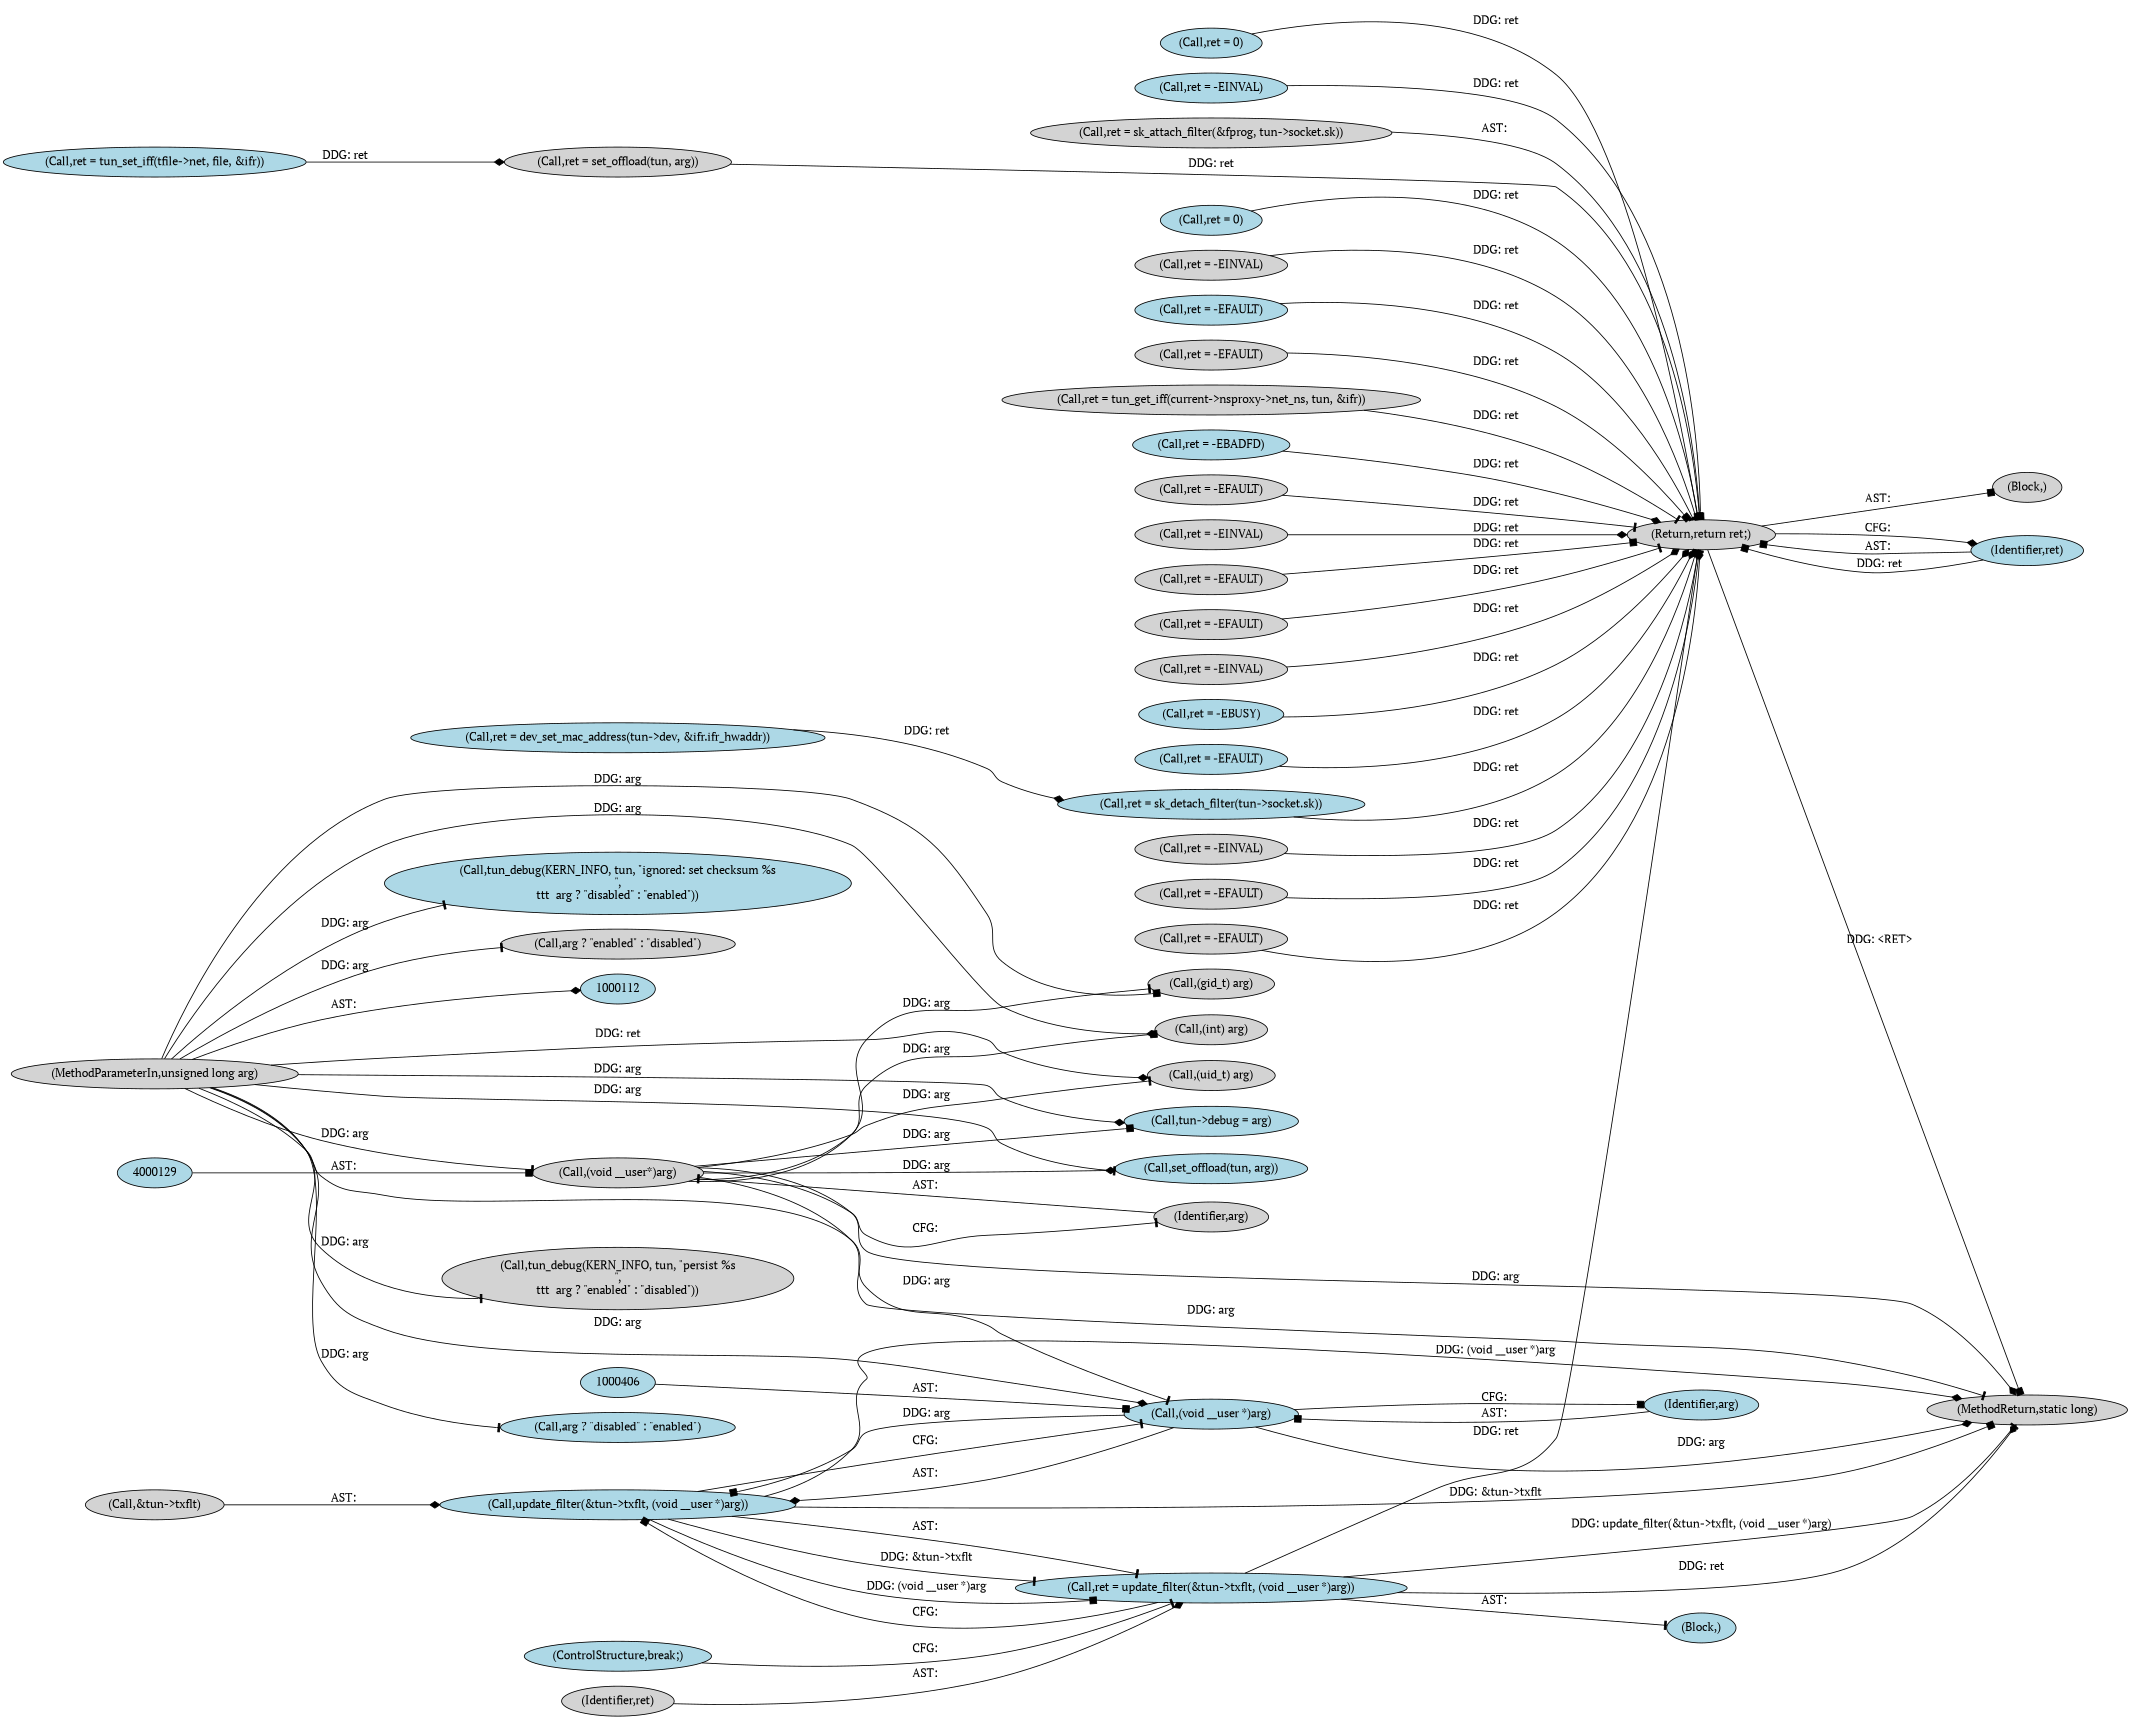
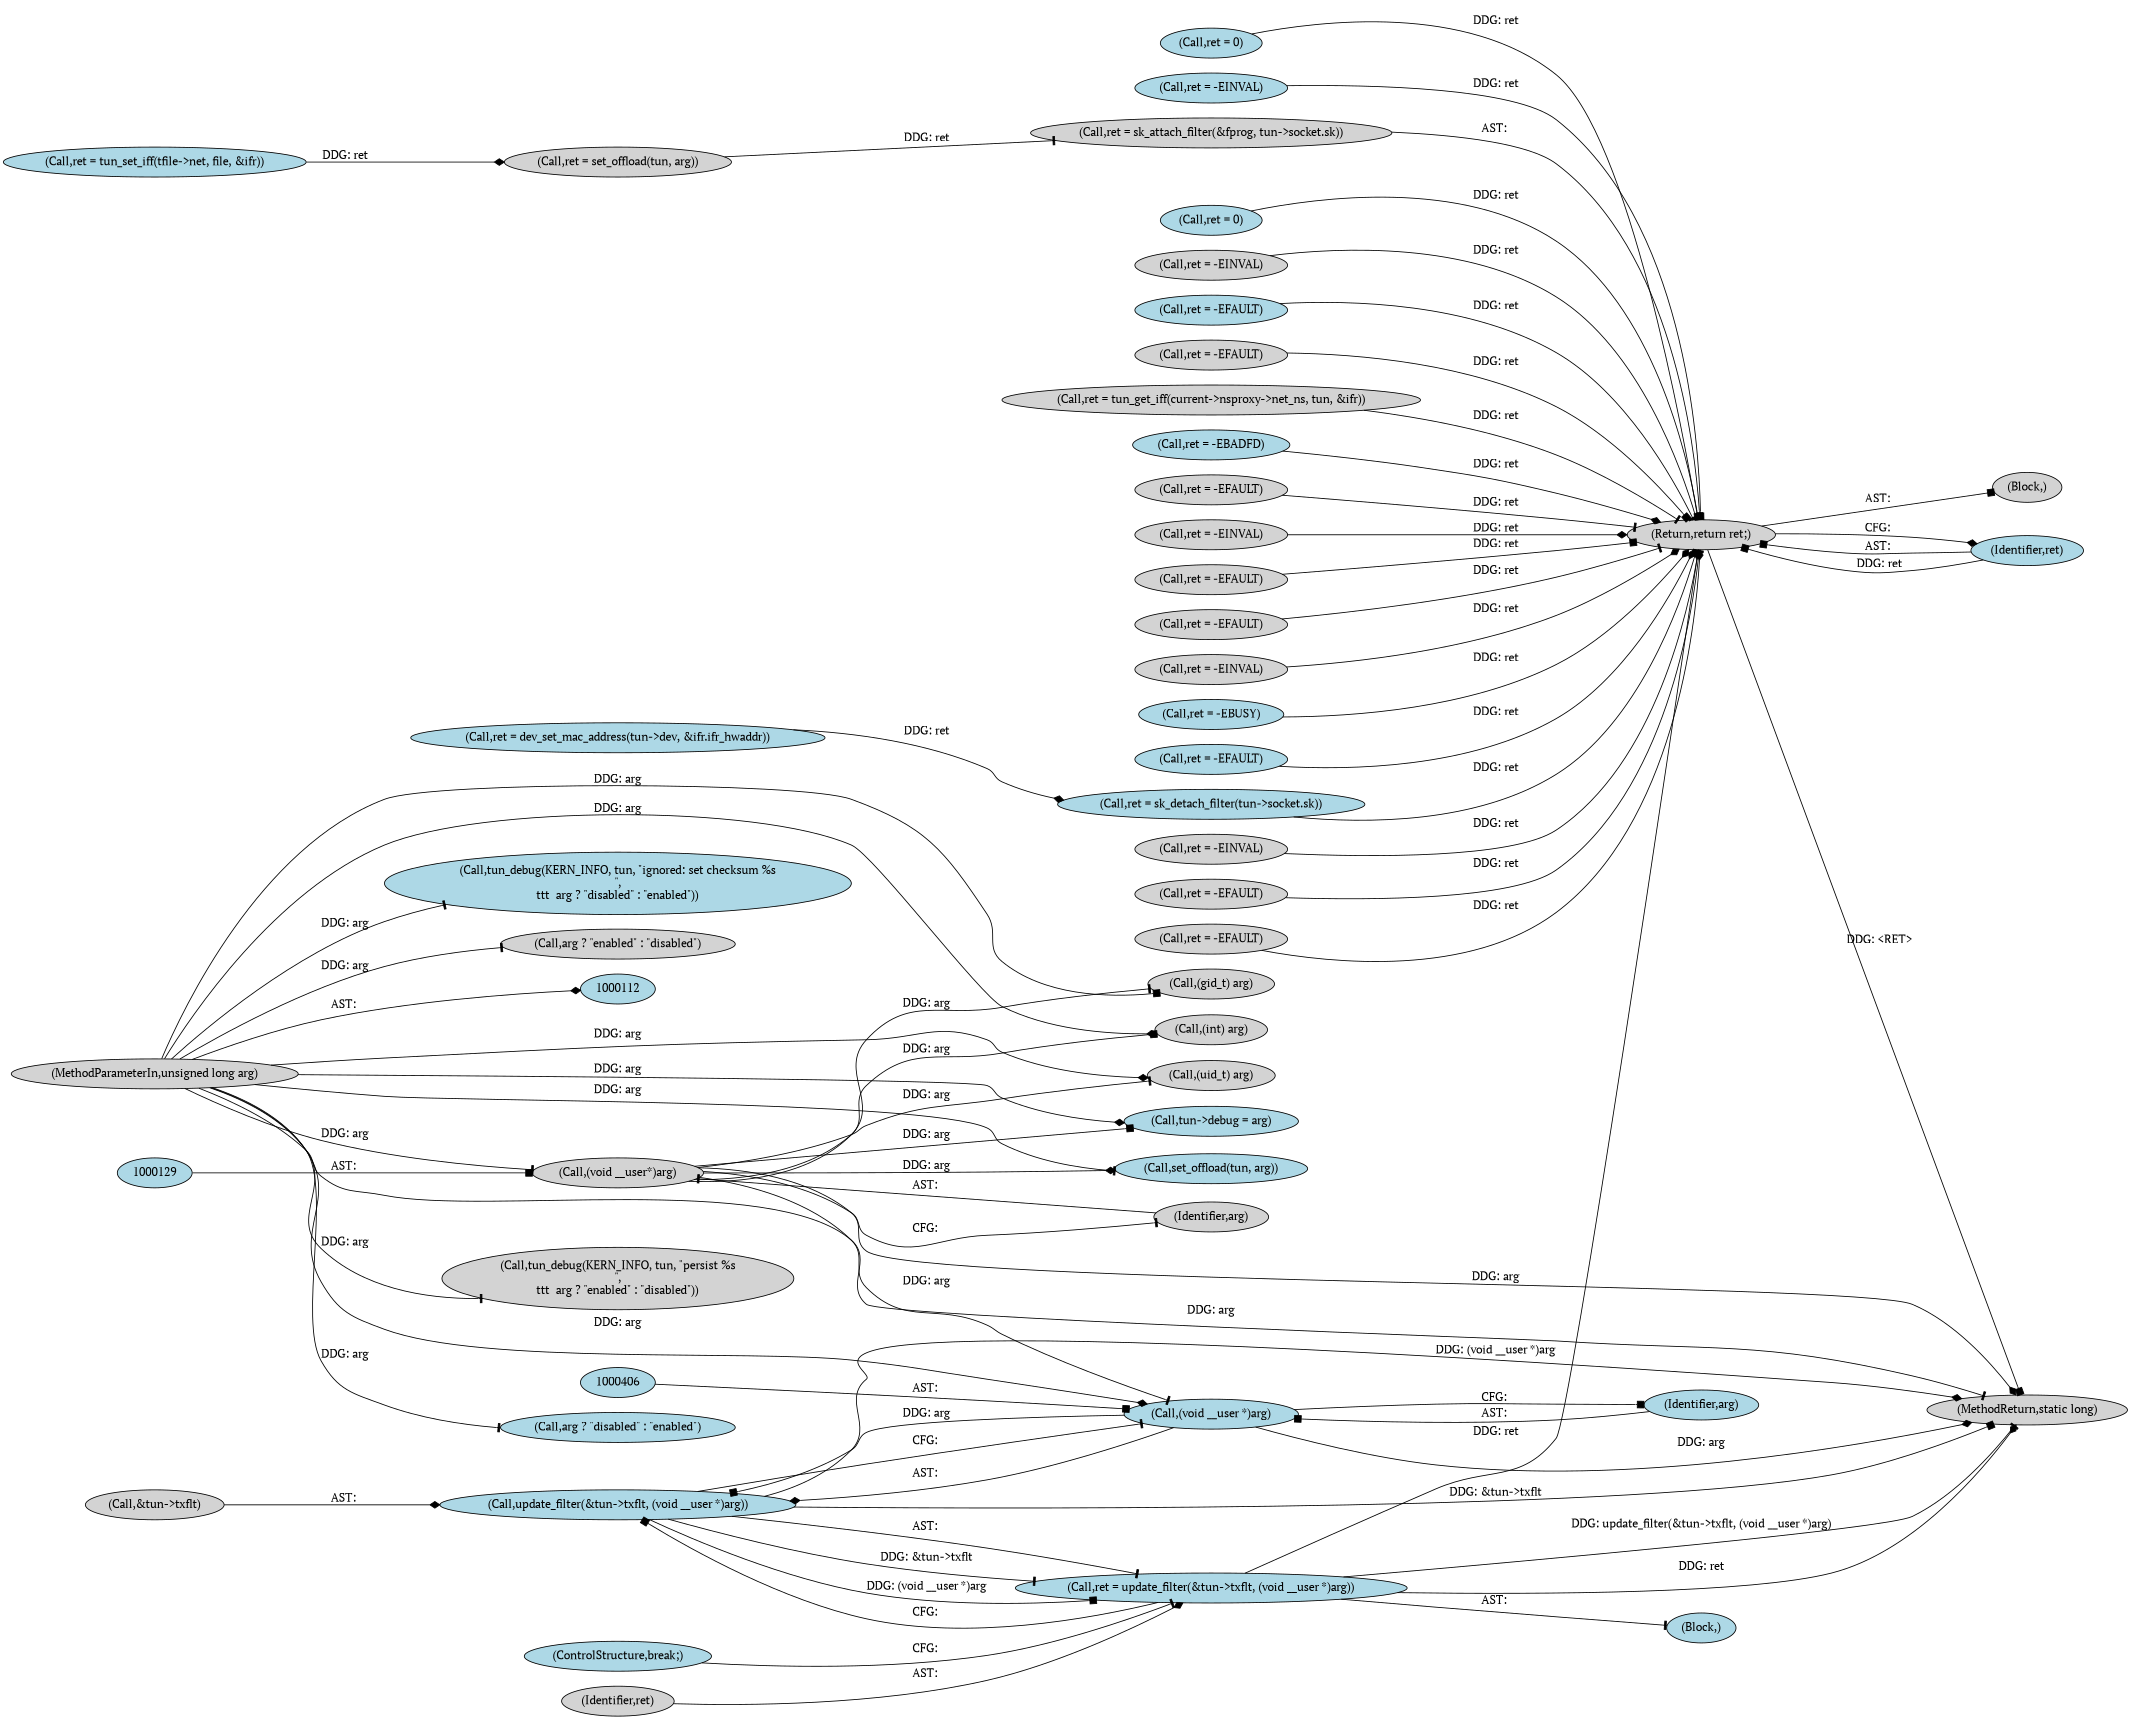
(1328, 178) -> (888, 149)
(618, 1034) -> (618, 1034)
(155, 1173) -> (155, 1173)
